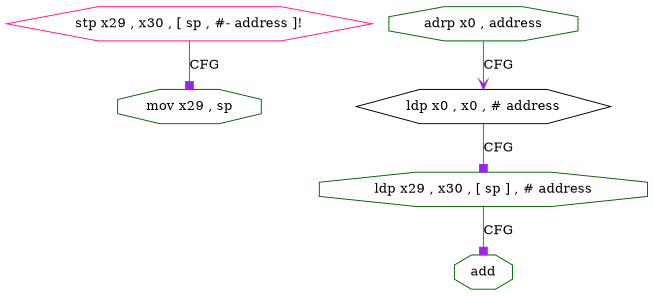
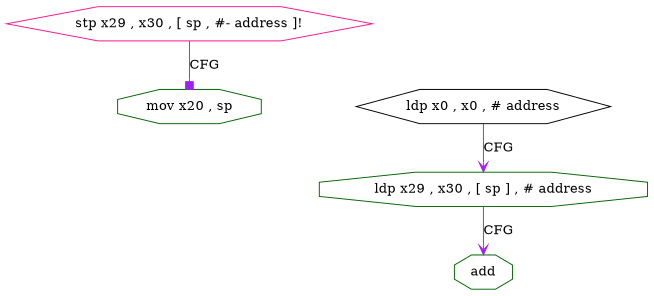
(483, 24) -> none
(189, 107) -> (189, 107)
(483, 143) -> (483, 143)
(483, 226) -> (483, 226)
